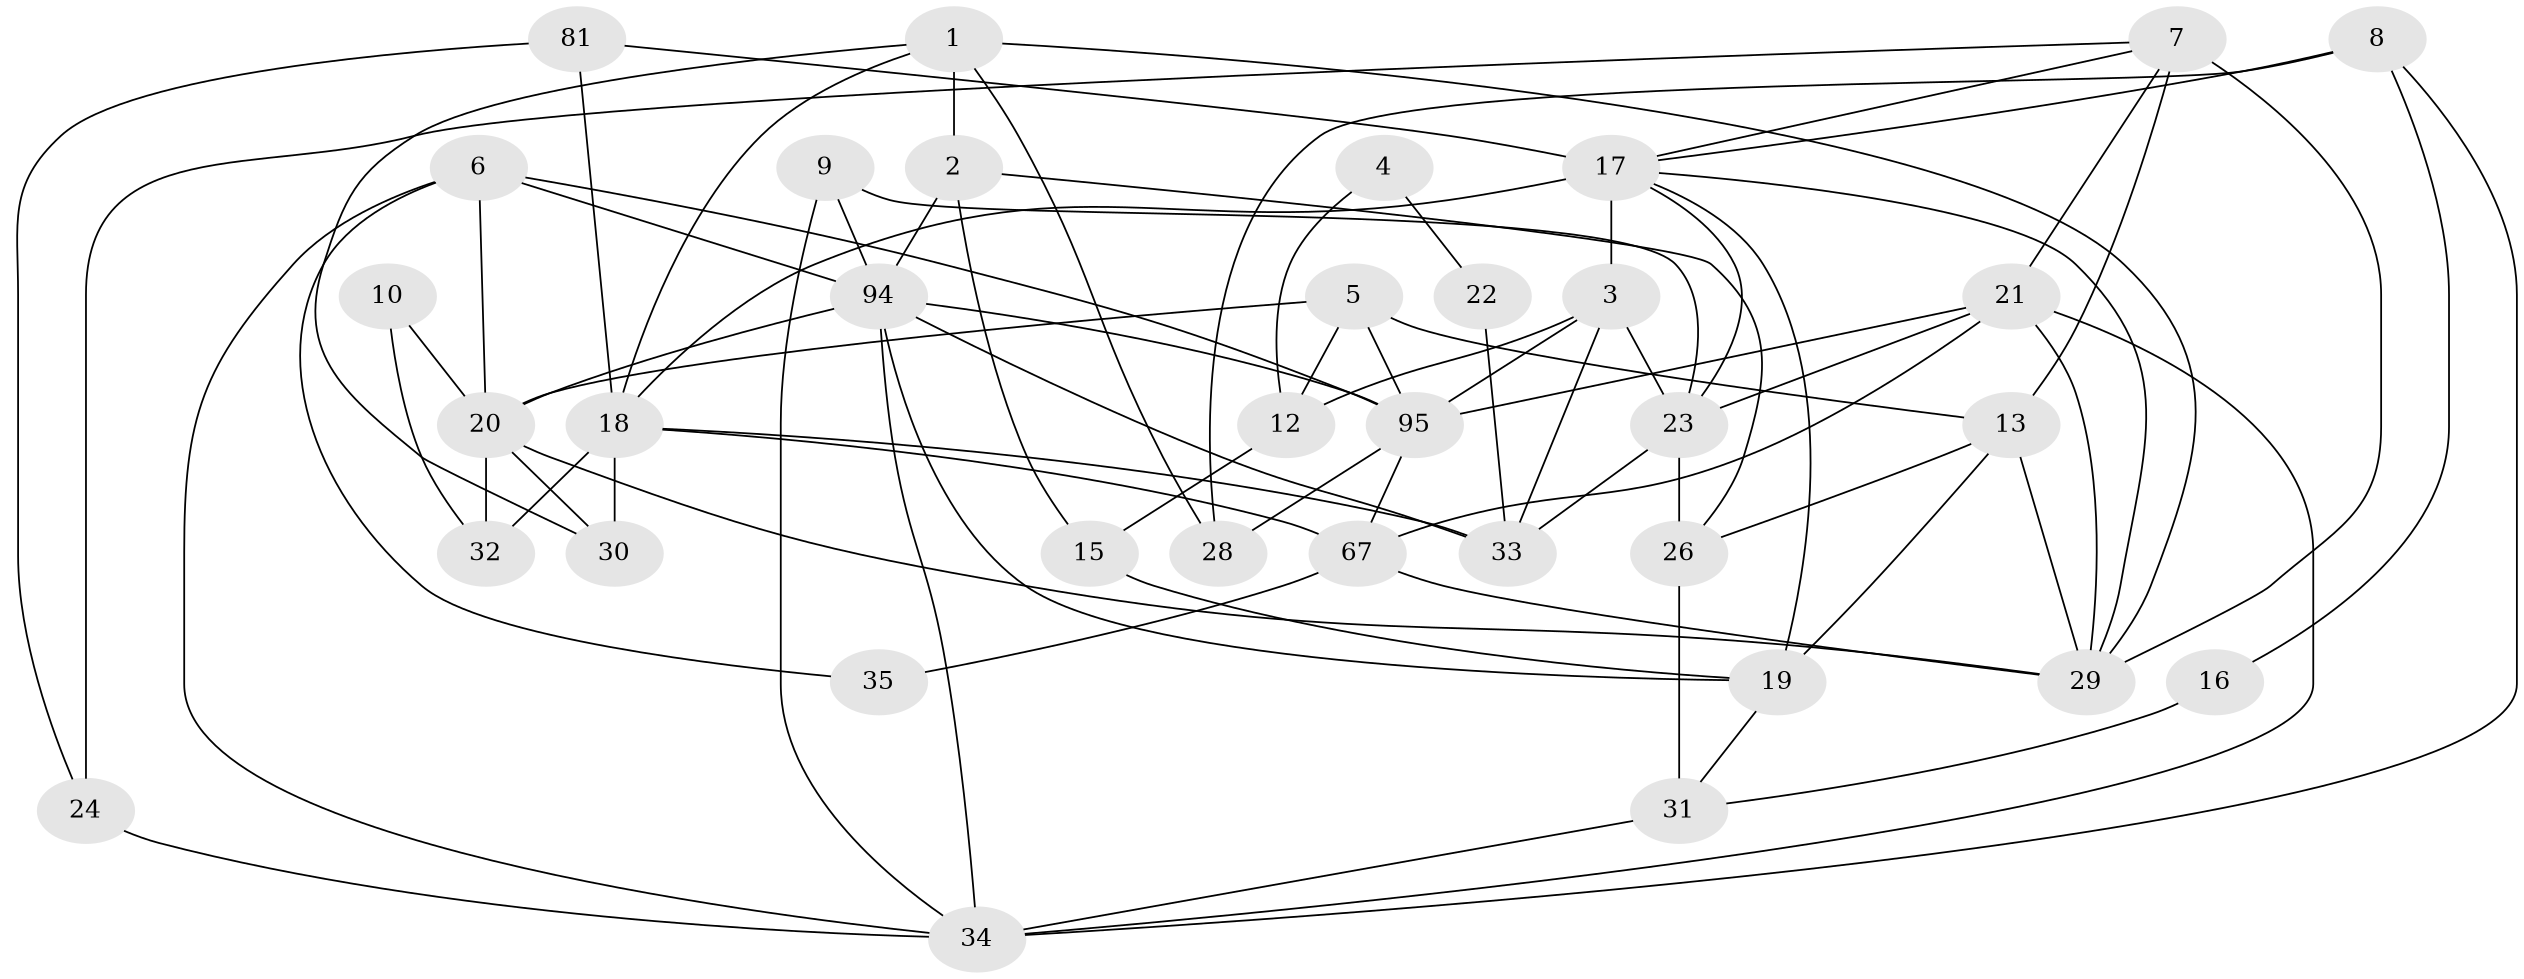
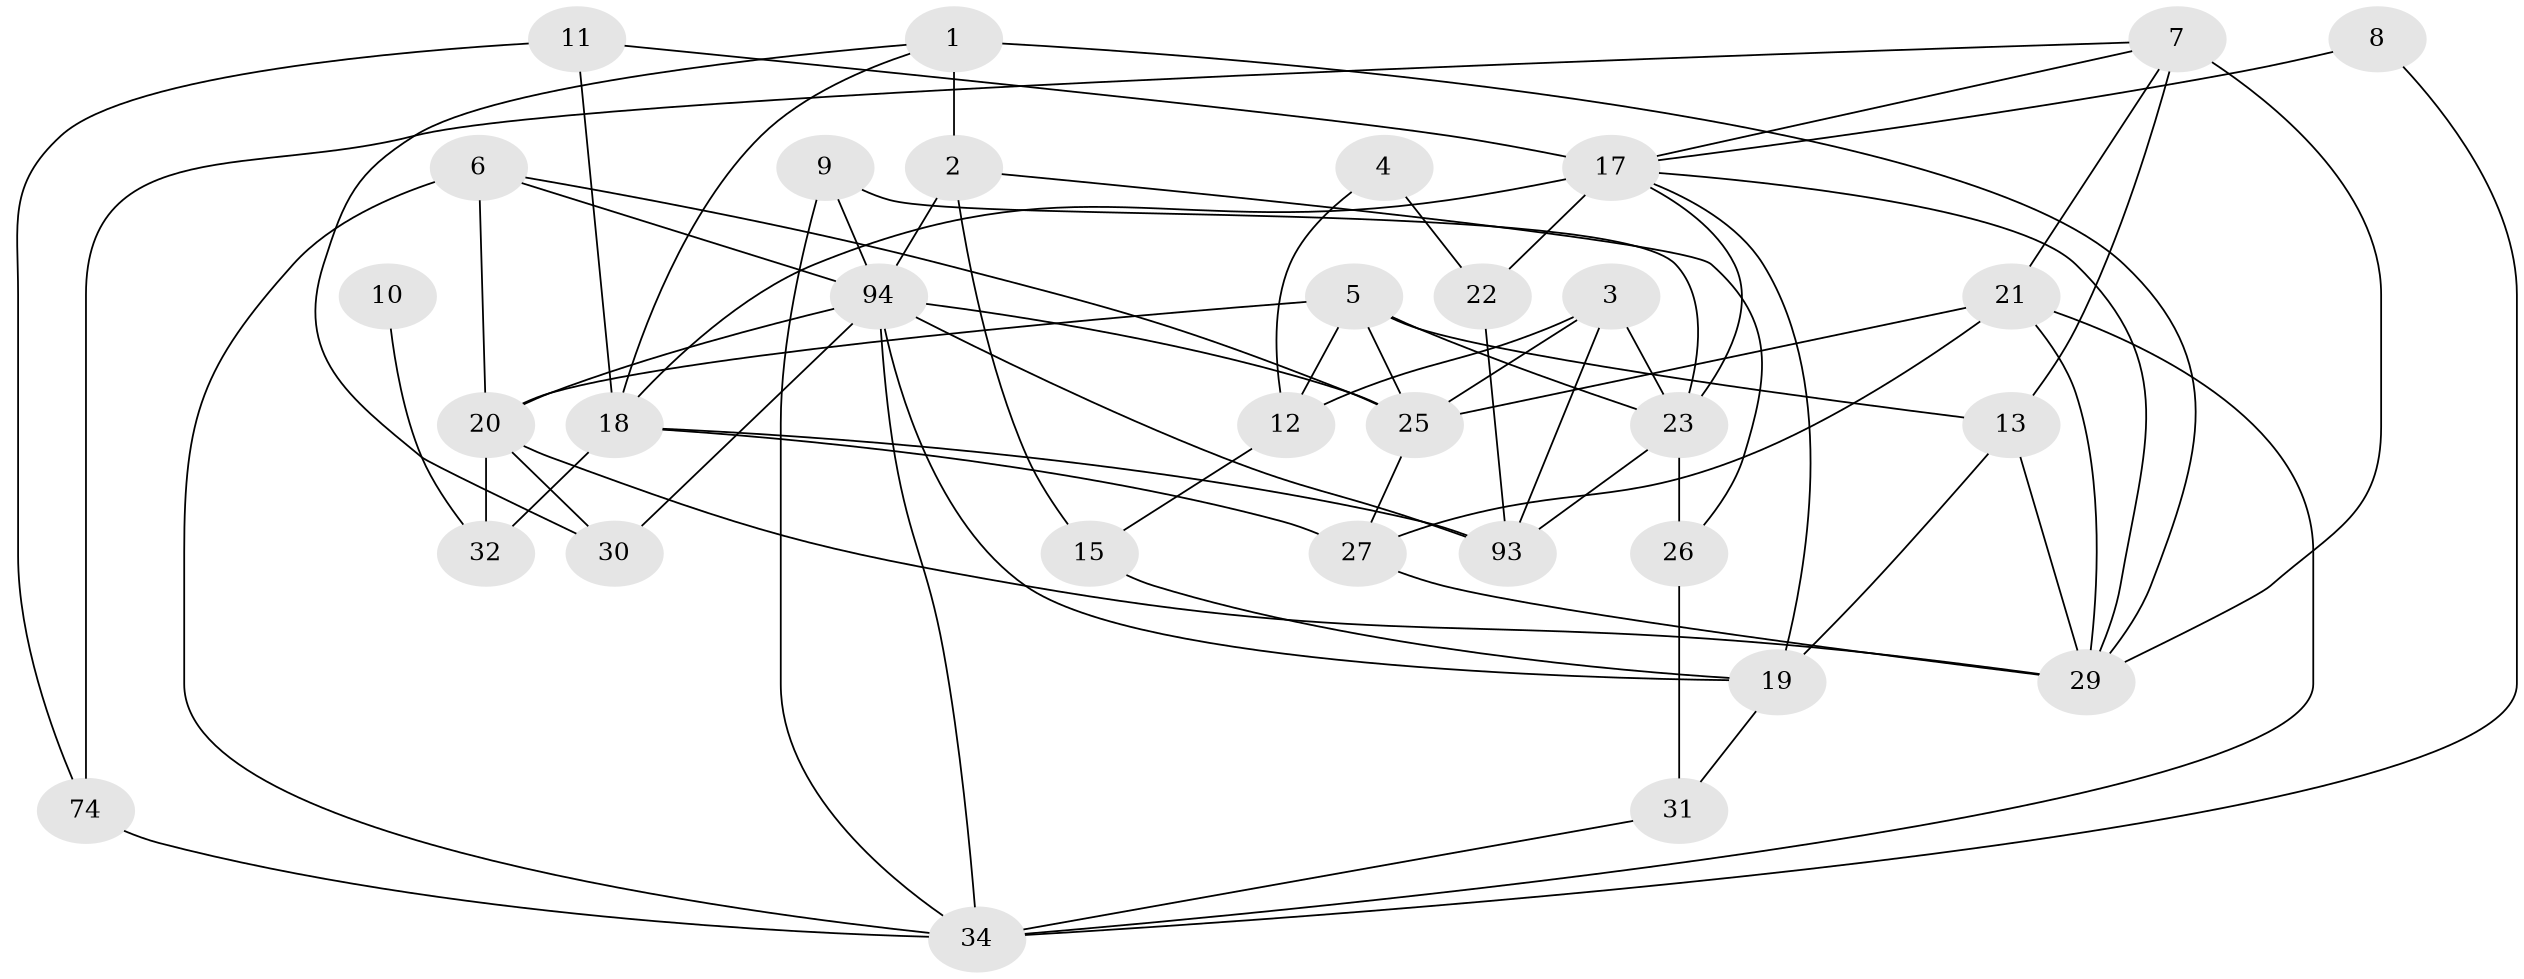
(577, 39) -> (577, 39)
(1611, 231) -> (1559, 221)
(437, 361) -> none
(1845, 361) -> (1526, 370)
(1415, 425) -> (1415, 425)
(1847, 492) -> none
(615, 493) -> (752, 420)
(1218, 554) -> none
(1358, 554) -> (1358, 554)
(1508, 554) -> (1508, 554)
(879, 682) -> none
(2215, 682) -> none
(86, 811) -> (86, 811)
